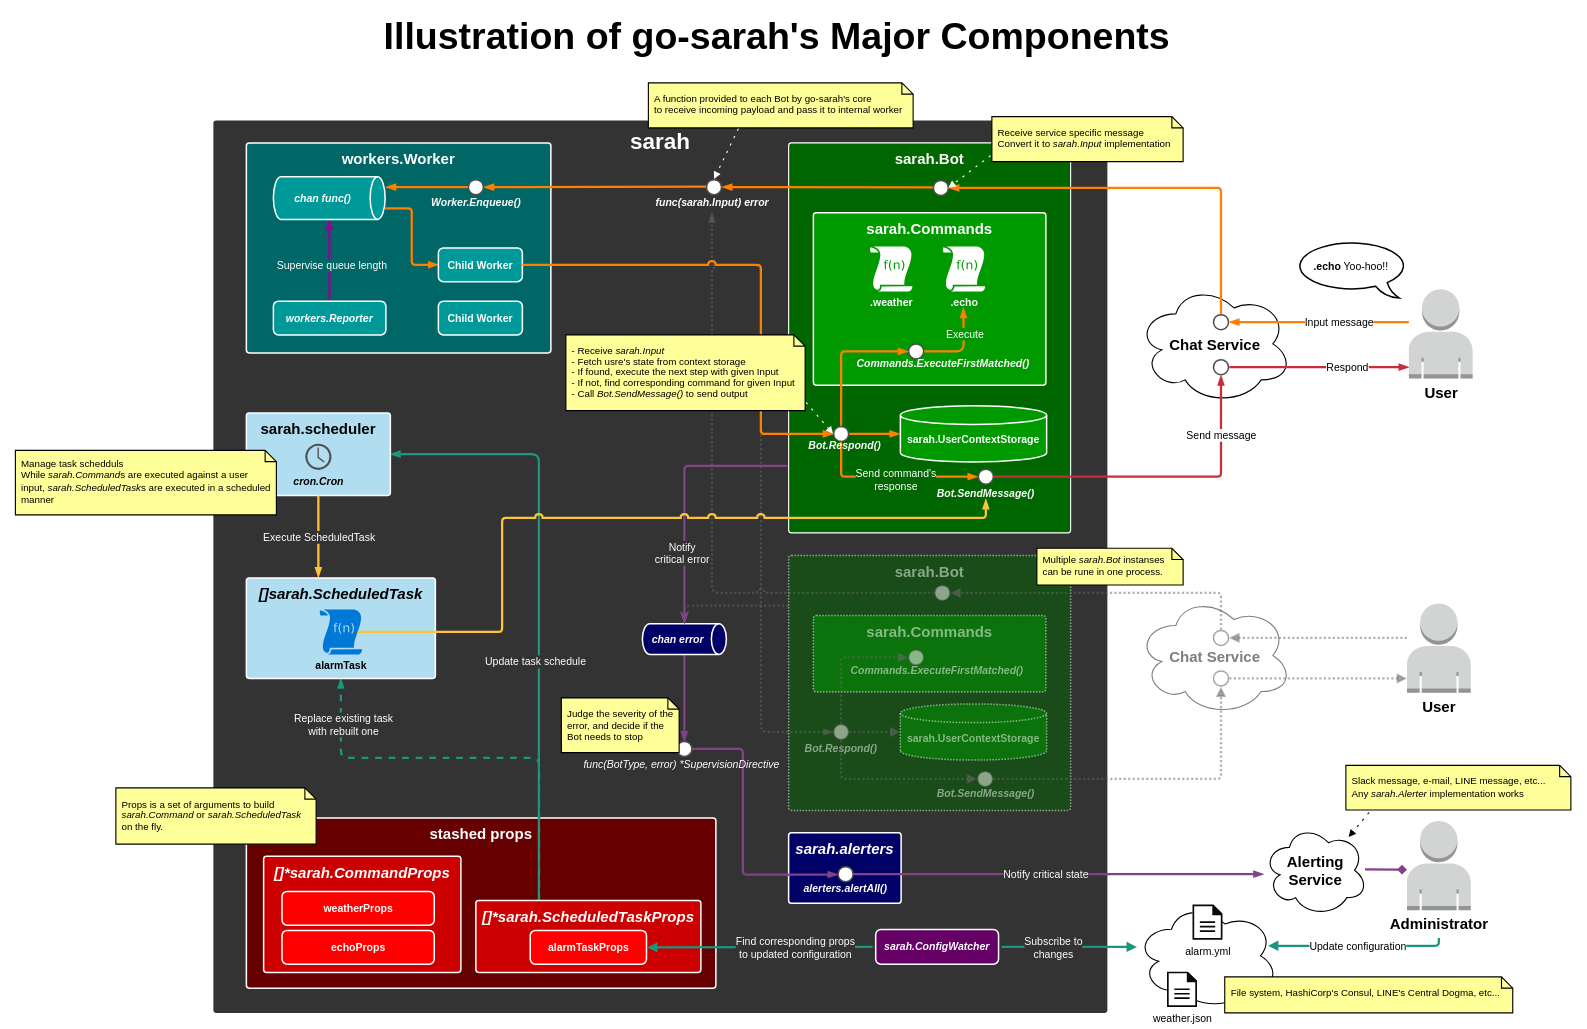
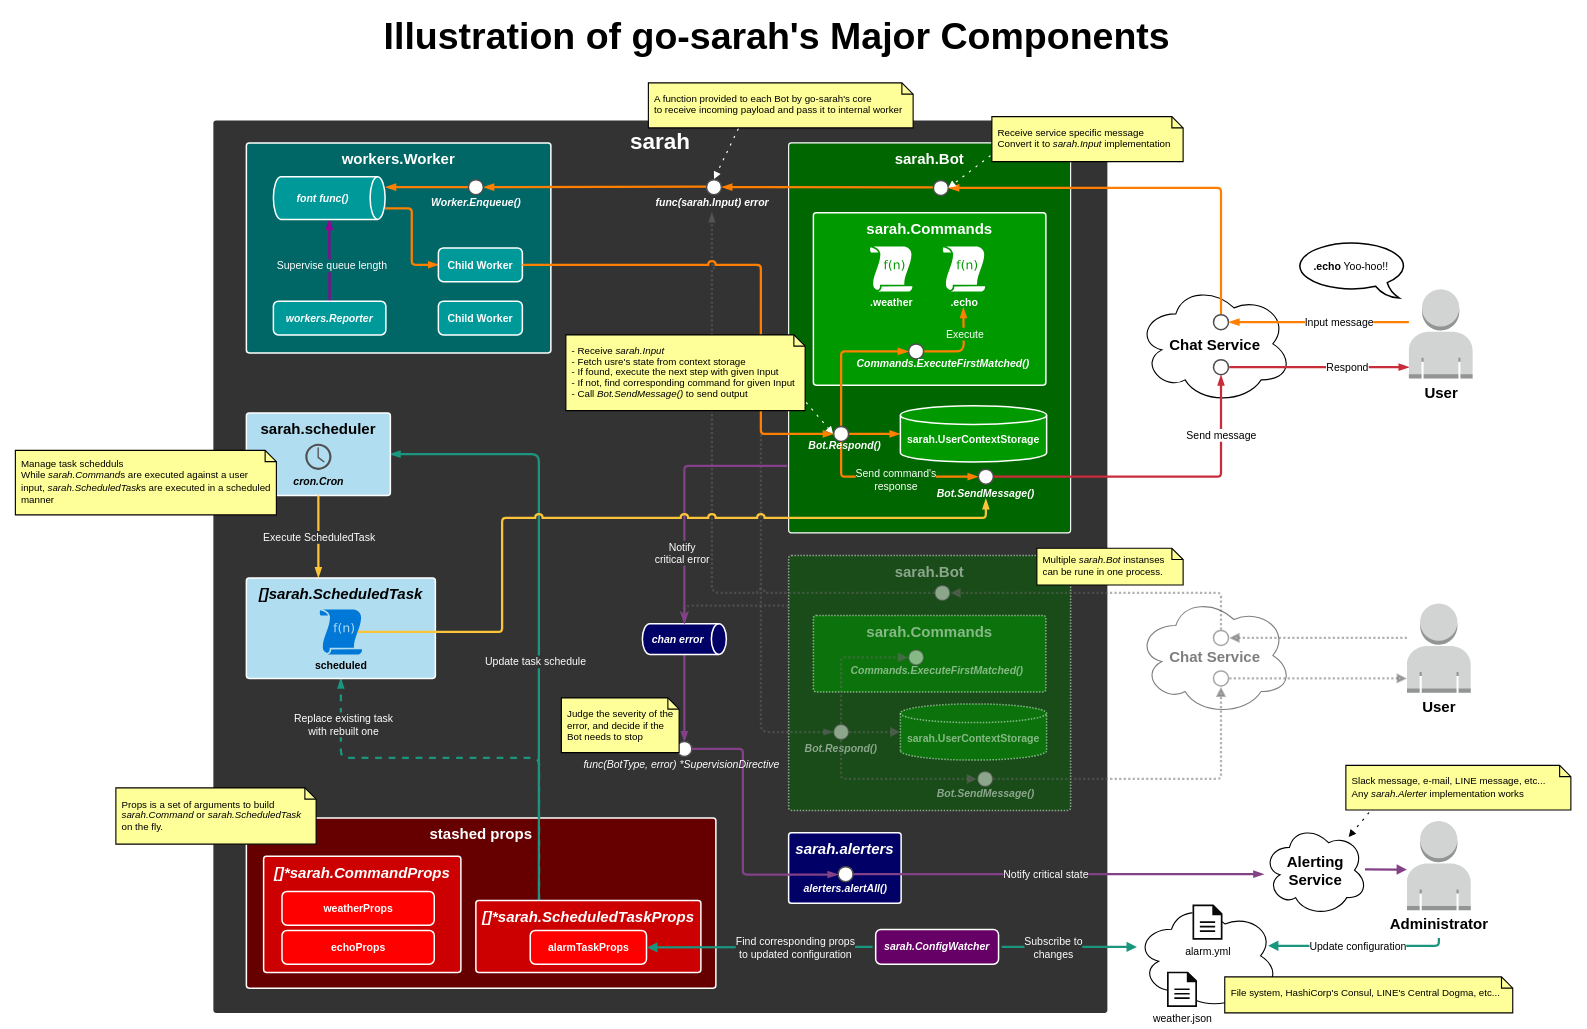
(323, 198) -> (323, 198)
(341, 666) -> (341, 666)
(1397, 870) -> (1396, 870)
